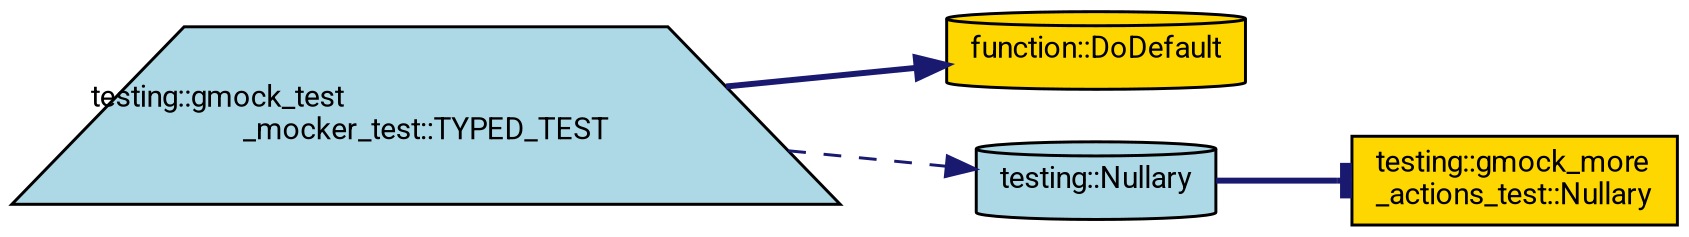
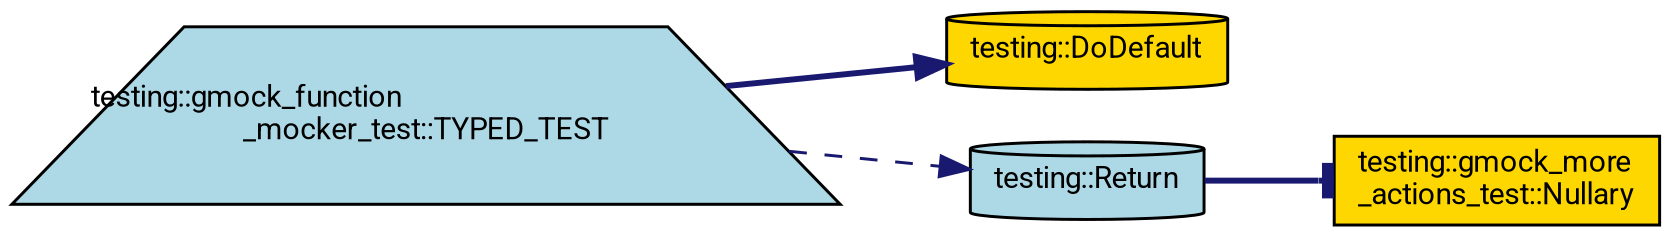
(1096, 50) -> (1087, 50)
(426, 116) -> (426, 116)
(1096, 181) -> (1087, 181)
